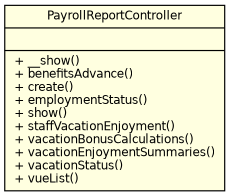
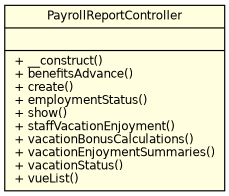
(47, 61) -> (59, 61)
